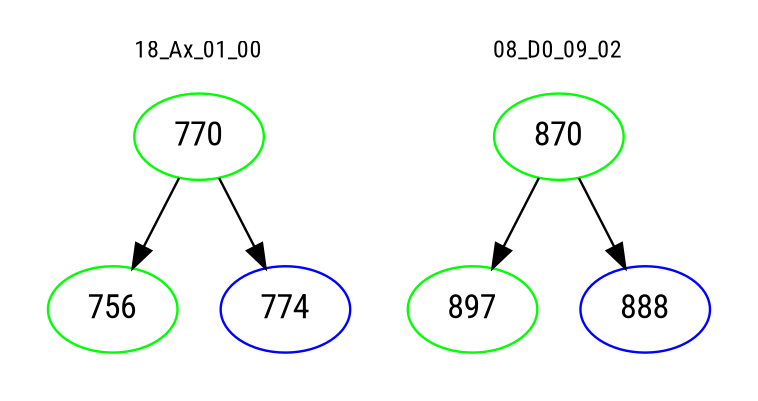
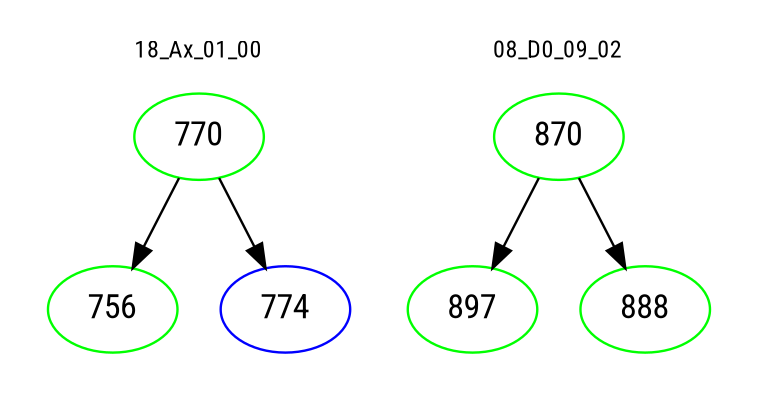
(645, 309) -> (645, 309)
